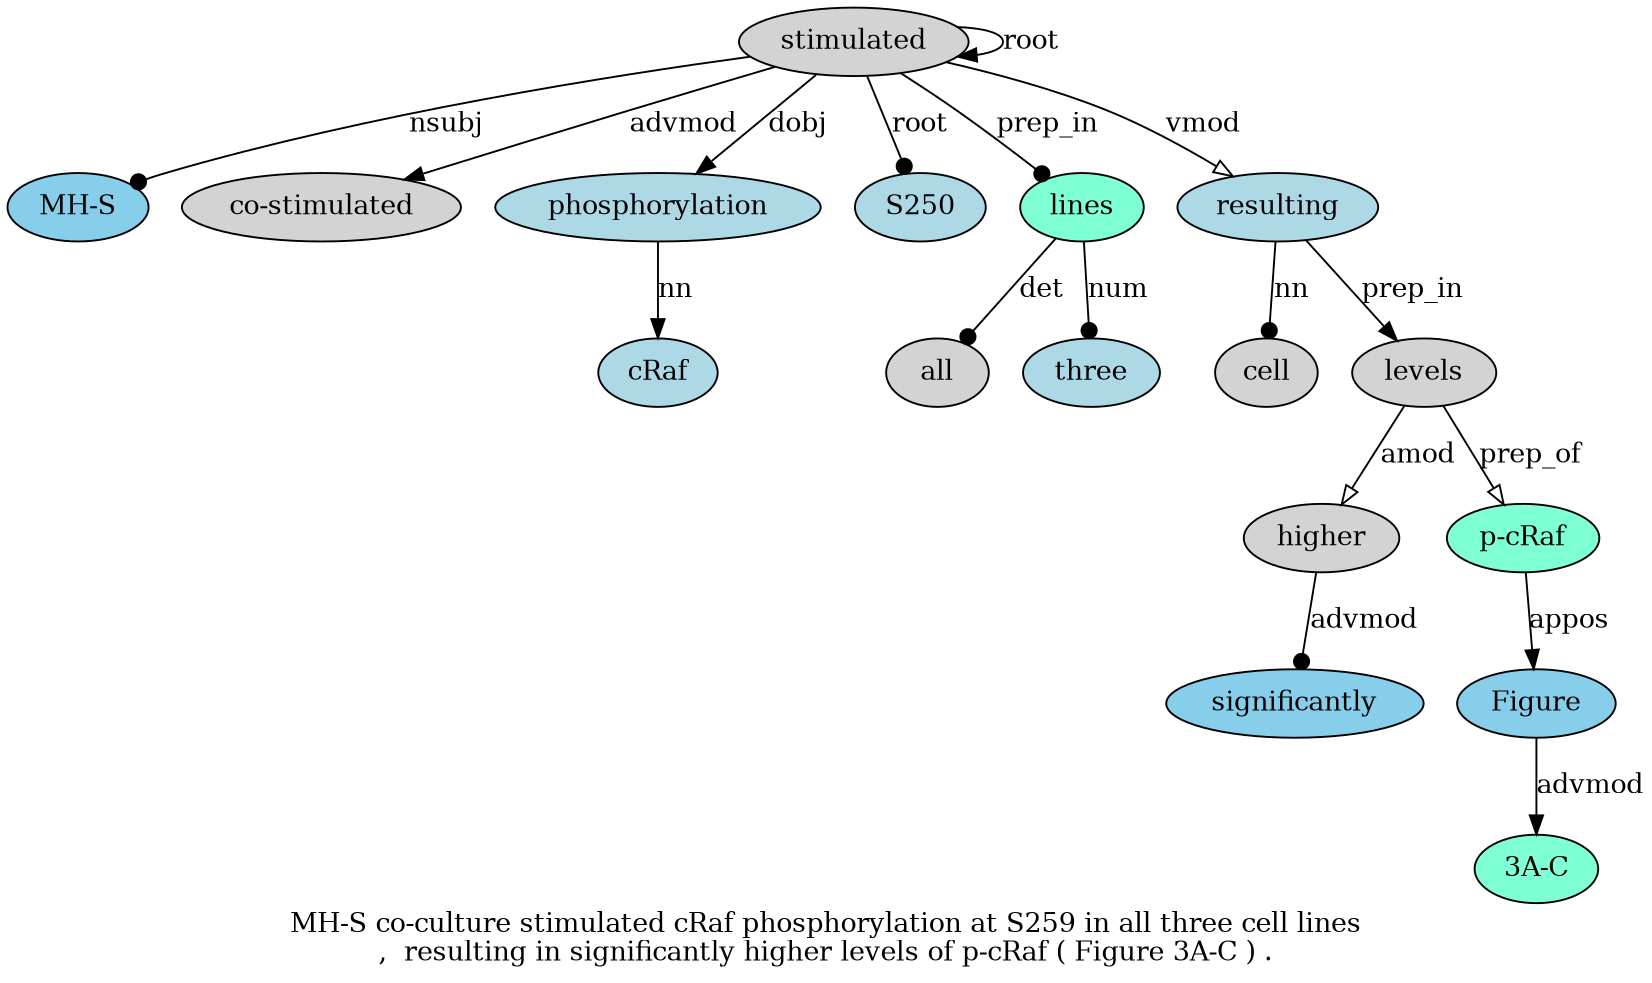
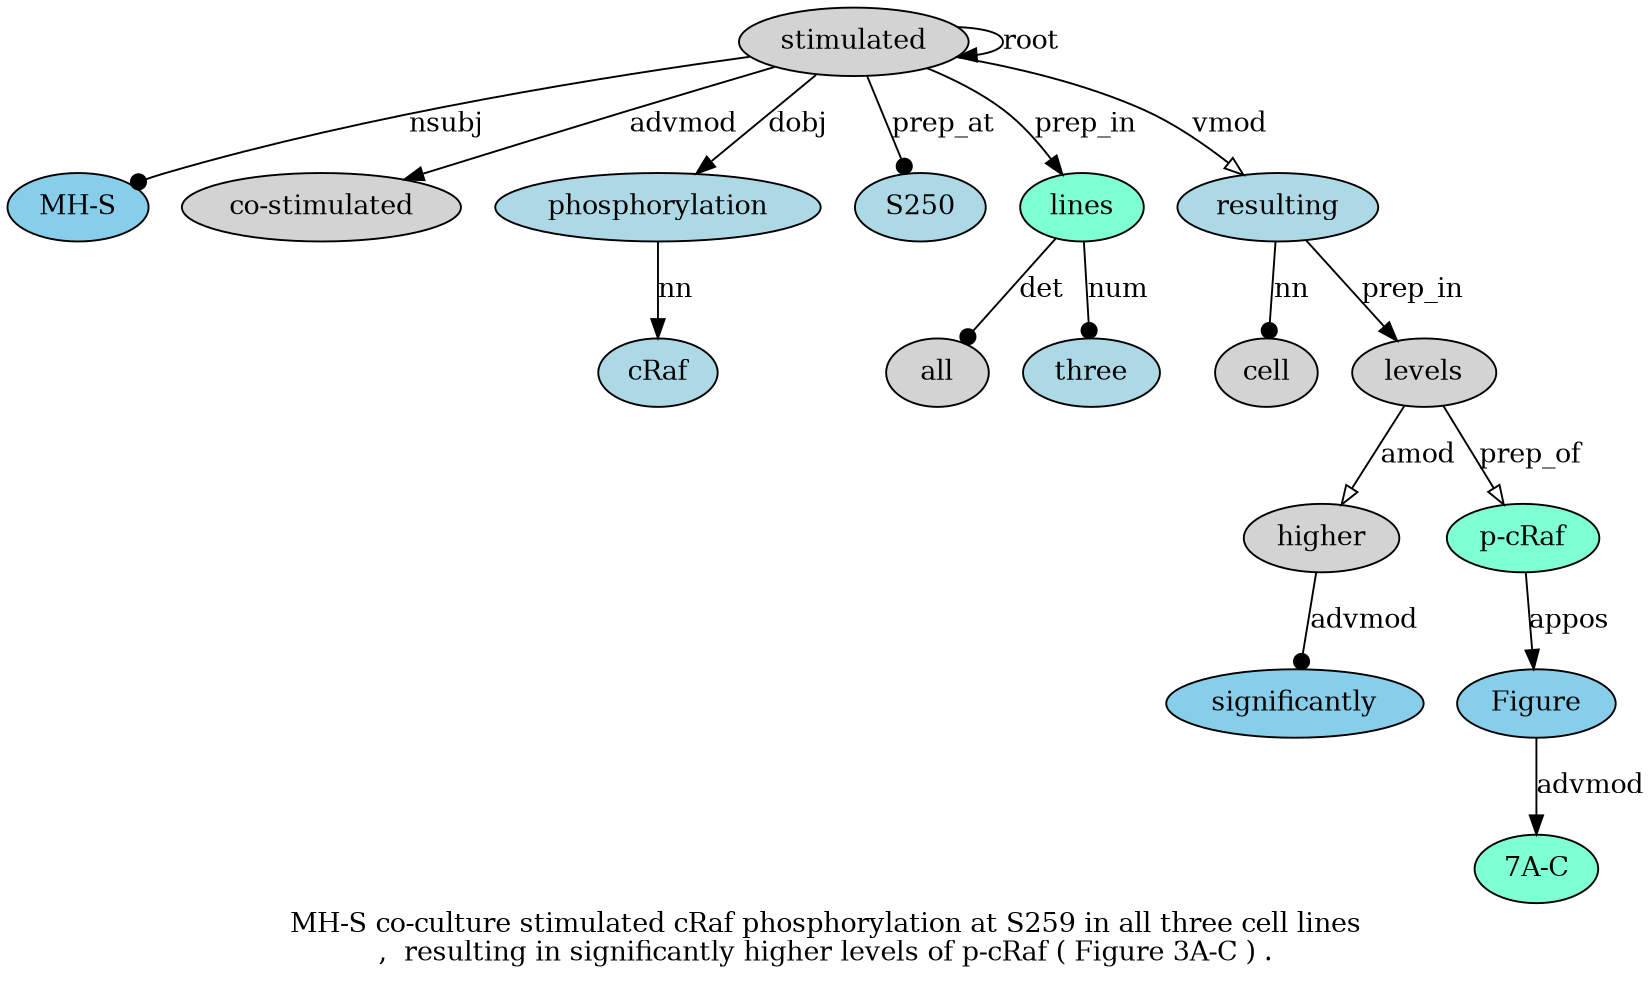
(969, 119) -> (996, 104)
(920, 125) -> (944, 125)
(1536, 869) -> (1536, 869)
